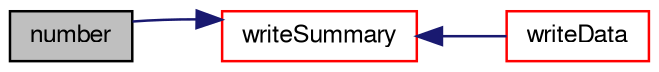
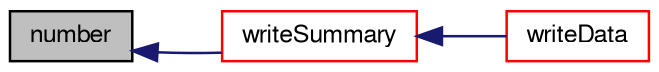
(165, 20) -> (190, 53)
